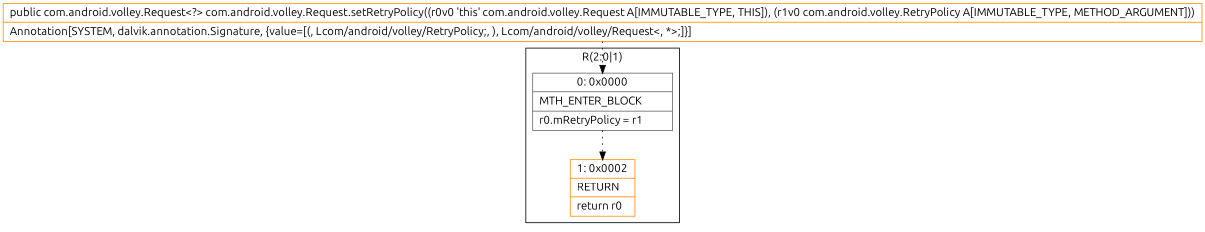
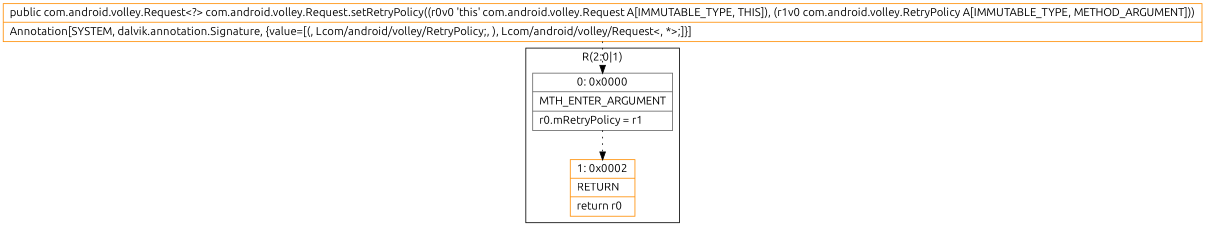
(590, 101) -> (603, 101)
